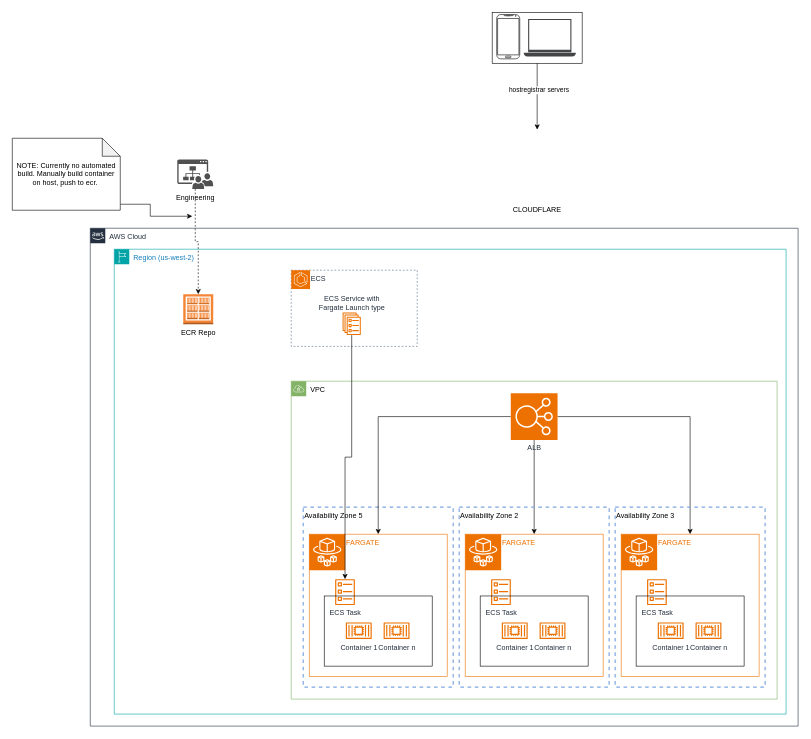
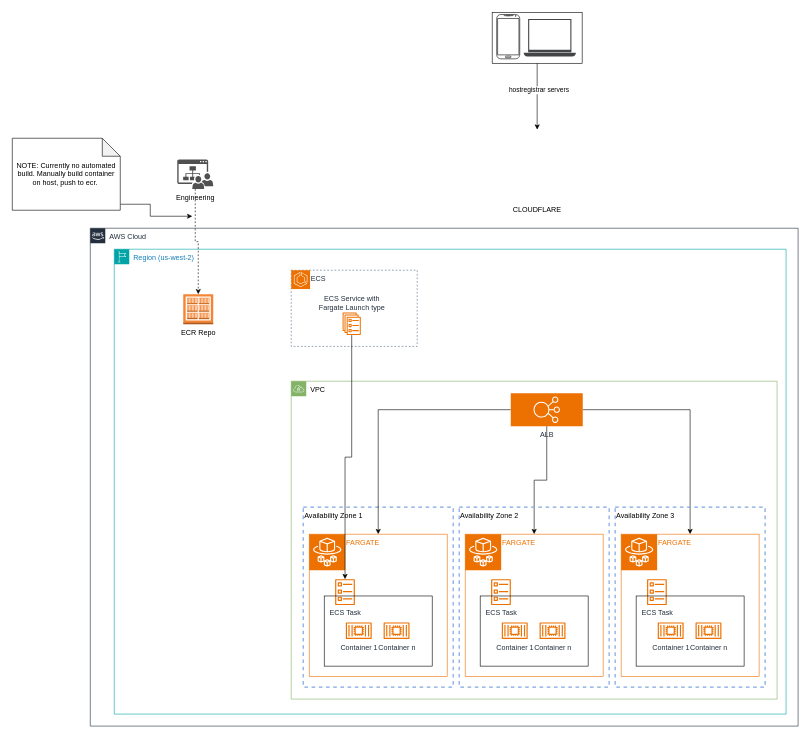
(534, 417) -> (547, 410)
(336, 516) -> (336, 516)
